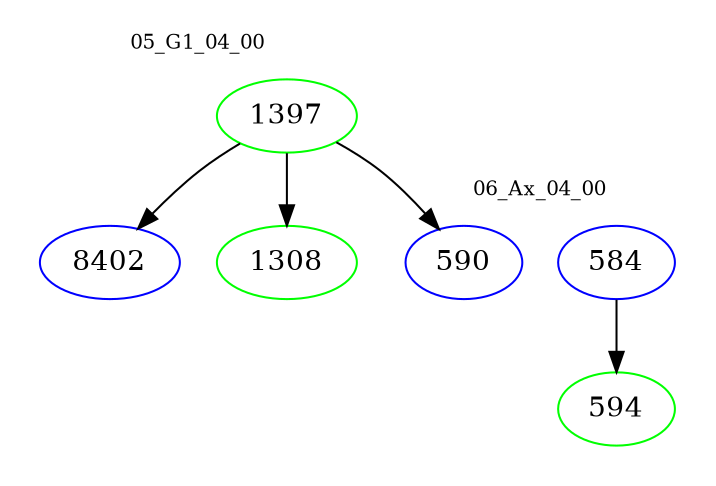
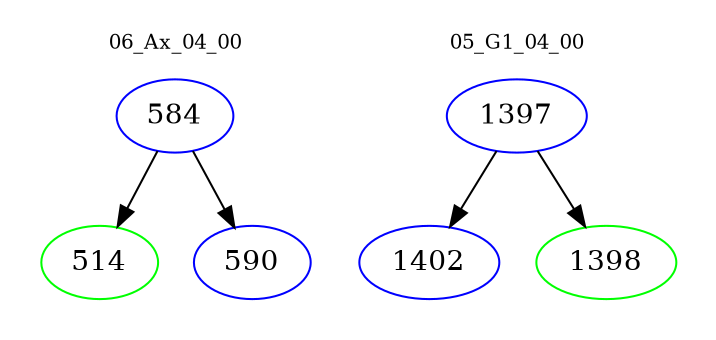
(287, 116) -> (517, 116)
(401, 189) -> (209, 180)
(110, 262) -> (429, 262)
(287, 262) -> (606, 262)
(617, 409) -> (100, 262)
